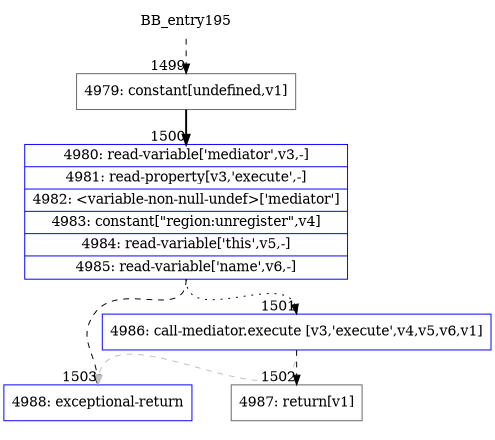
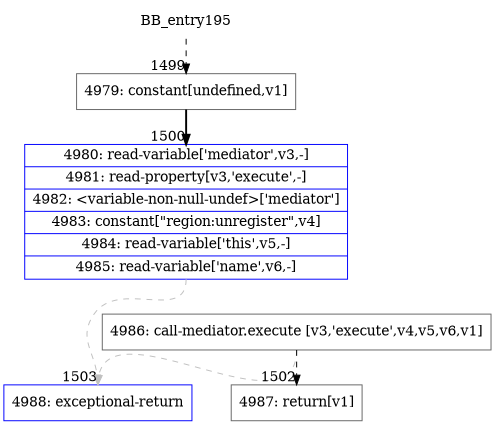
(237, 297) -> none
(112, 302) -> (112, 302)
(297, 332) -> (297, 332)
